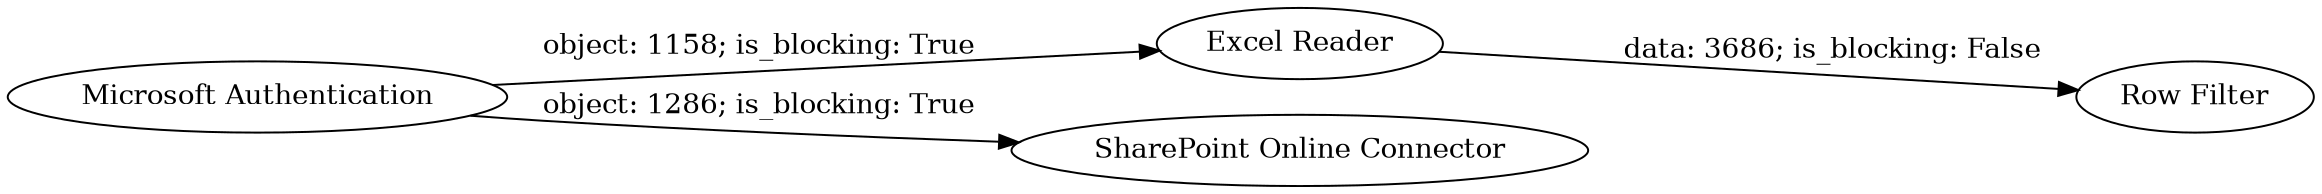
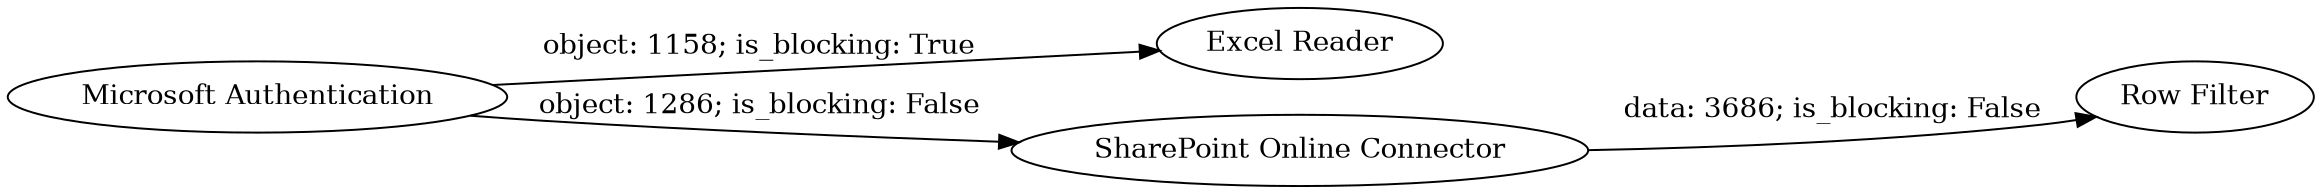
(1749, 70) -> (1833, 141)
(759, 106) -> (759, 106)
